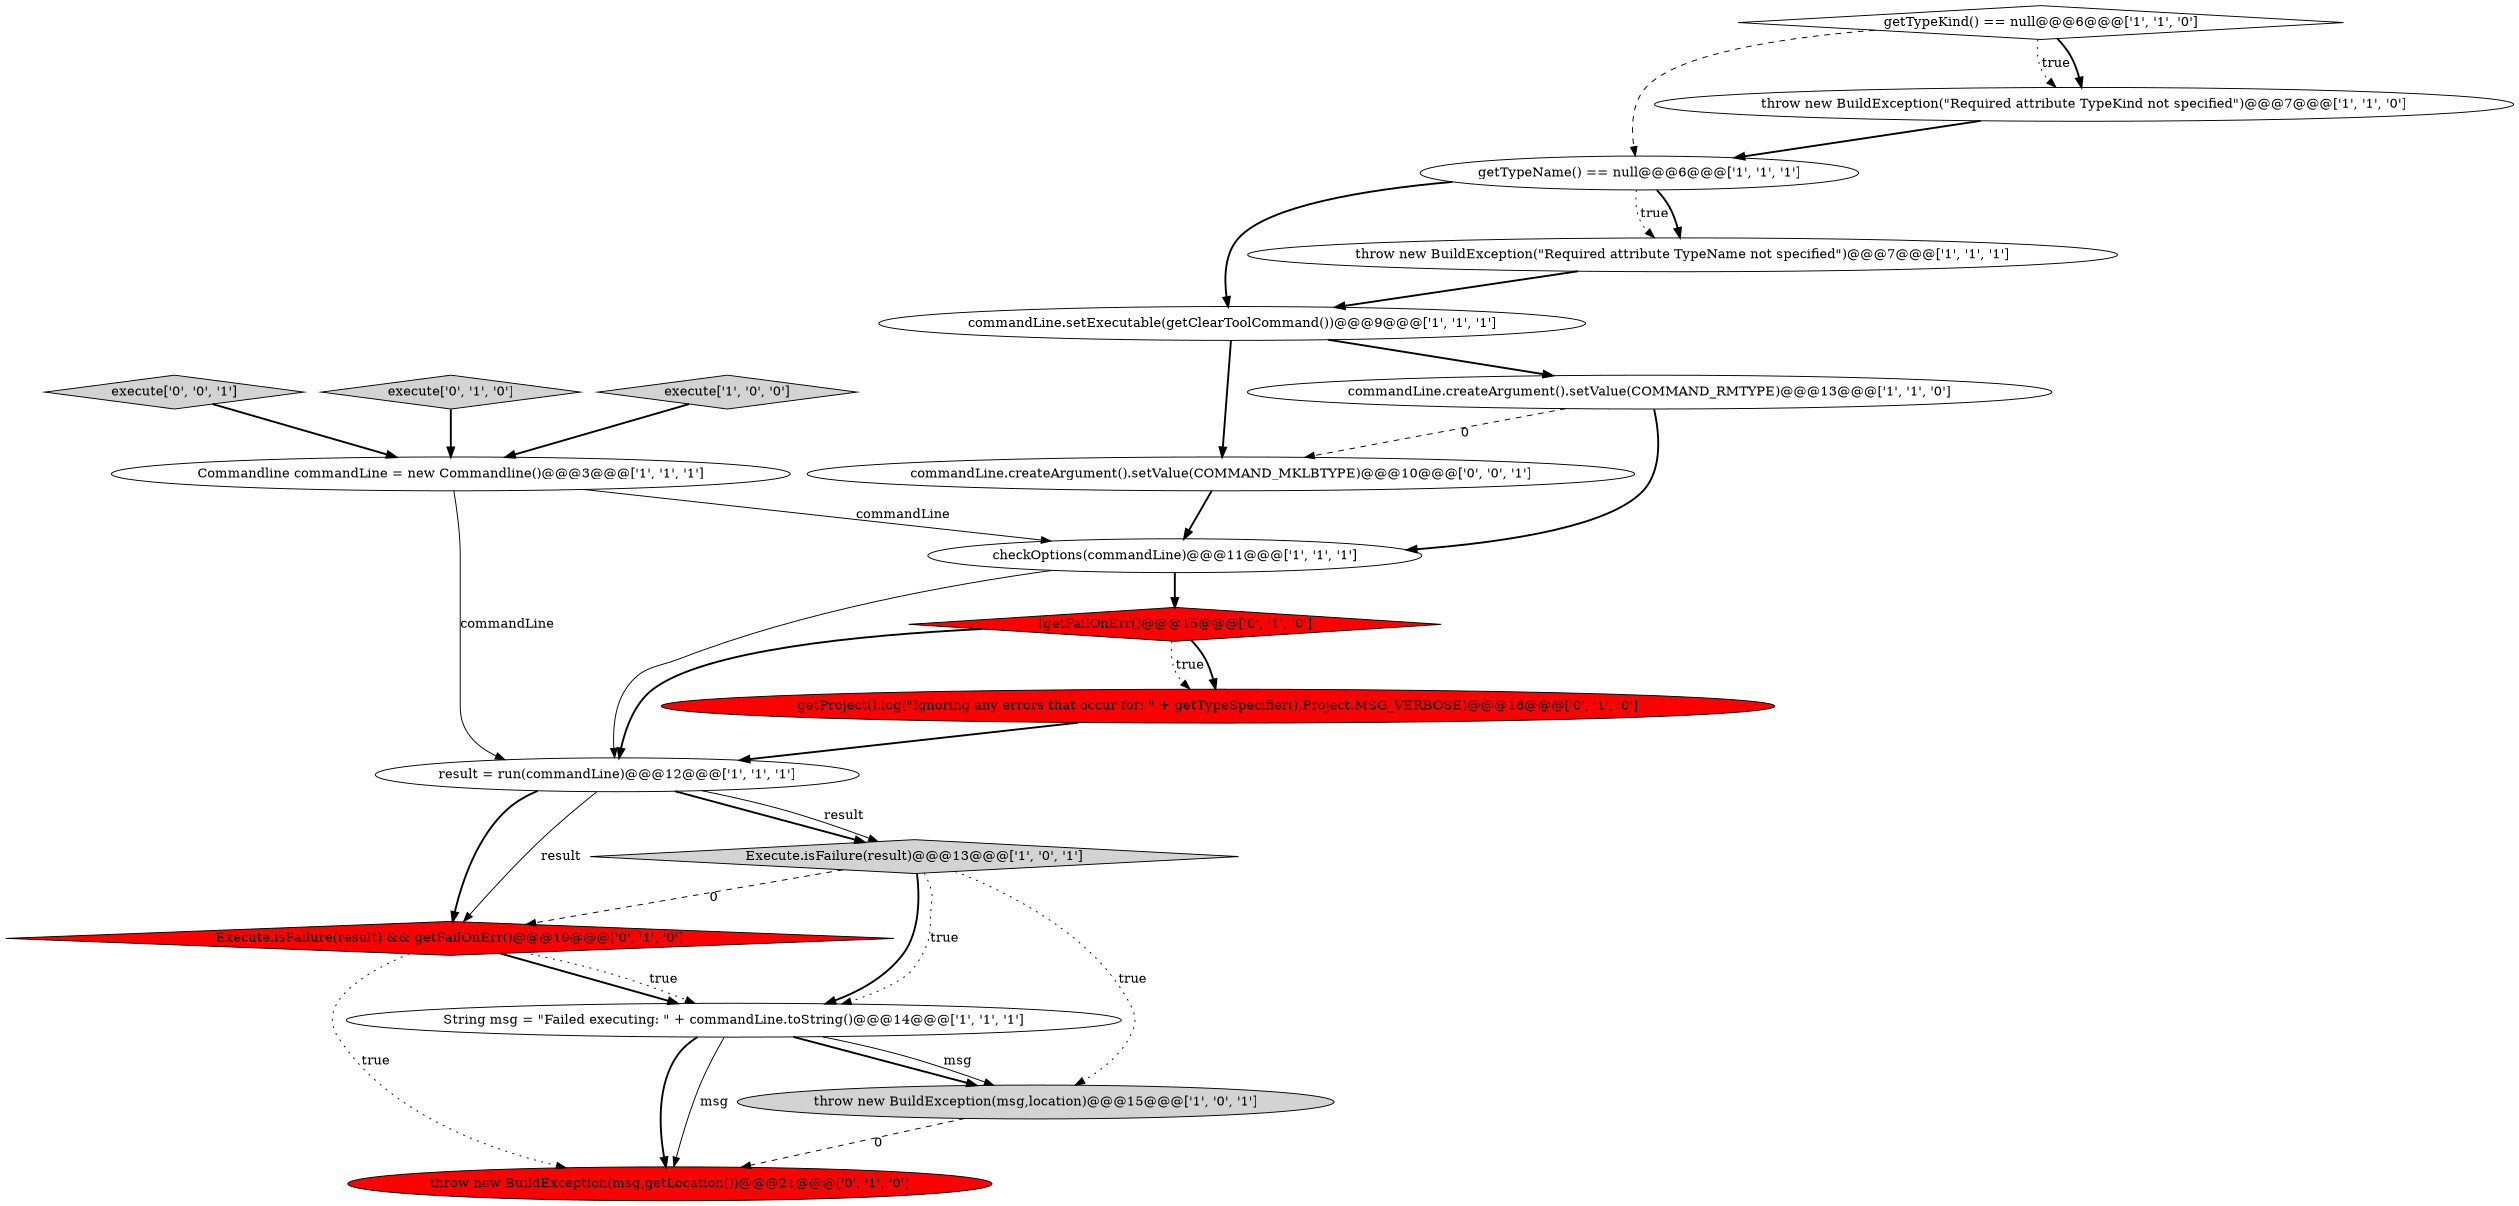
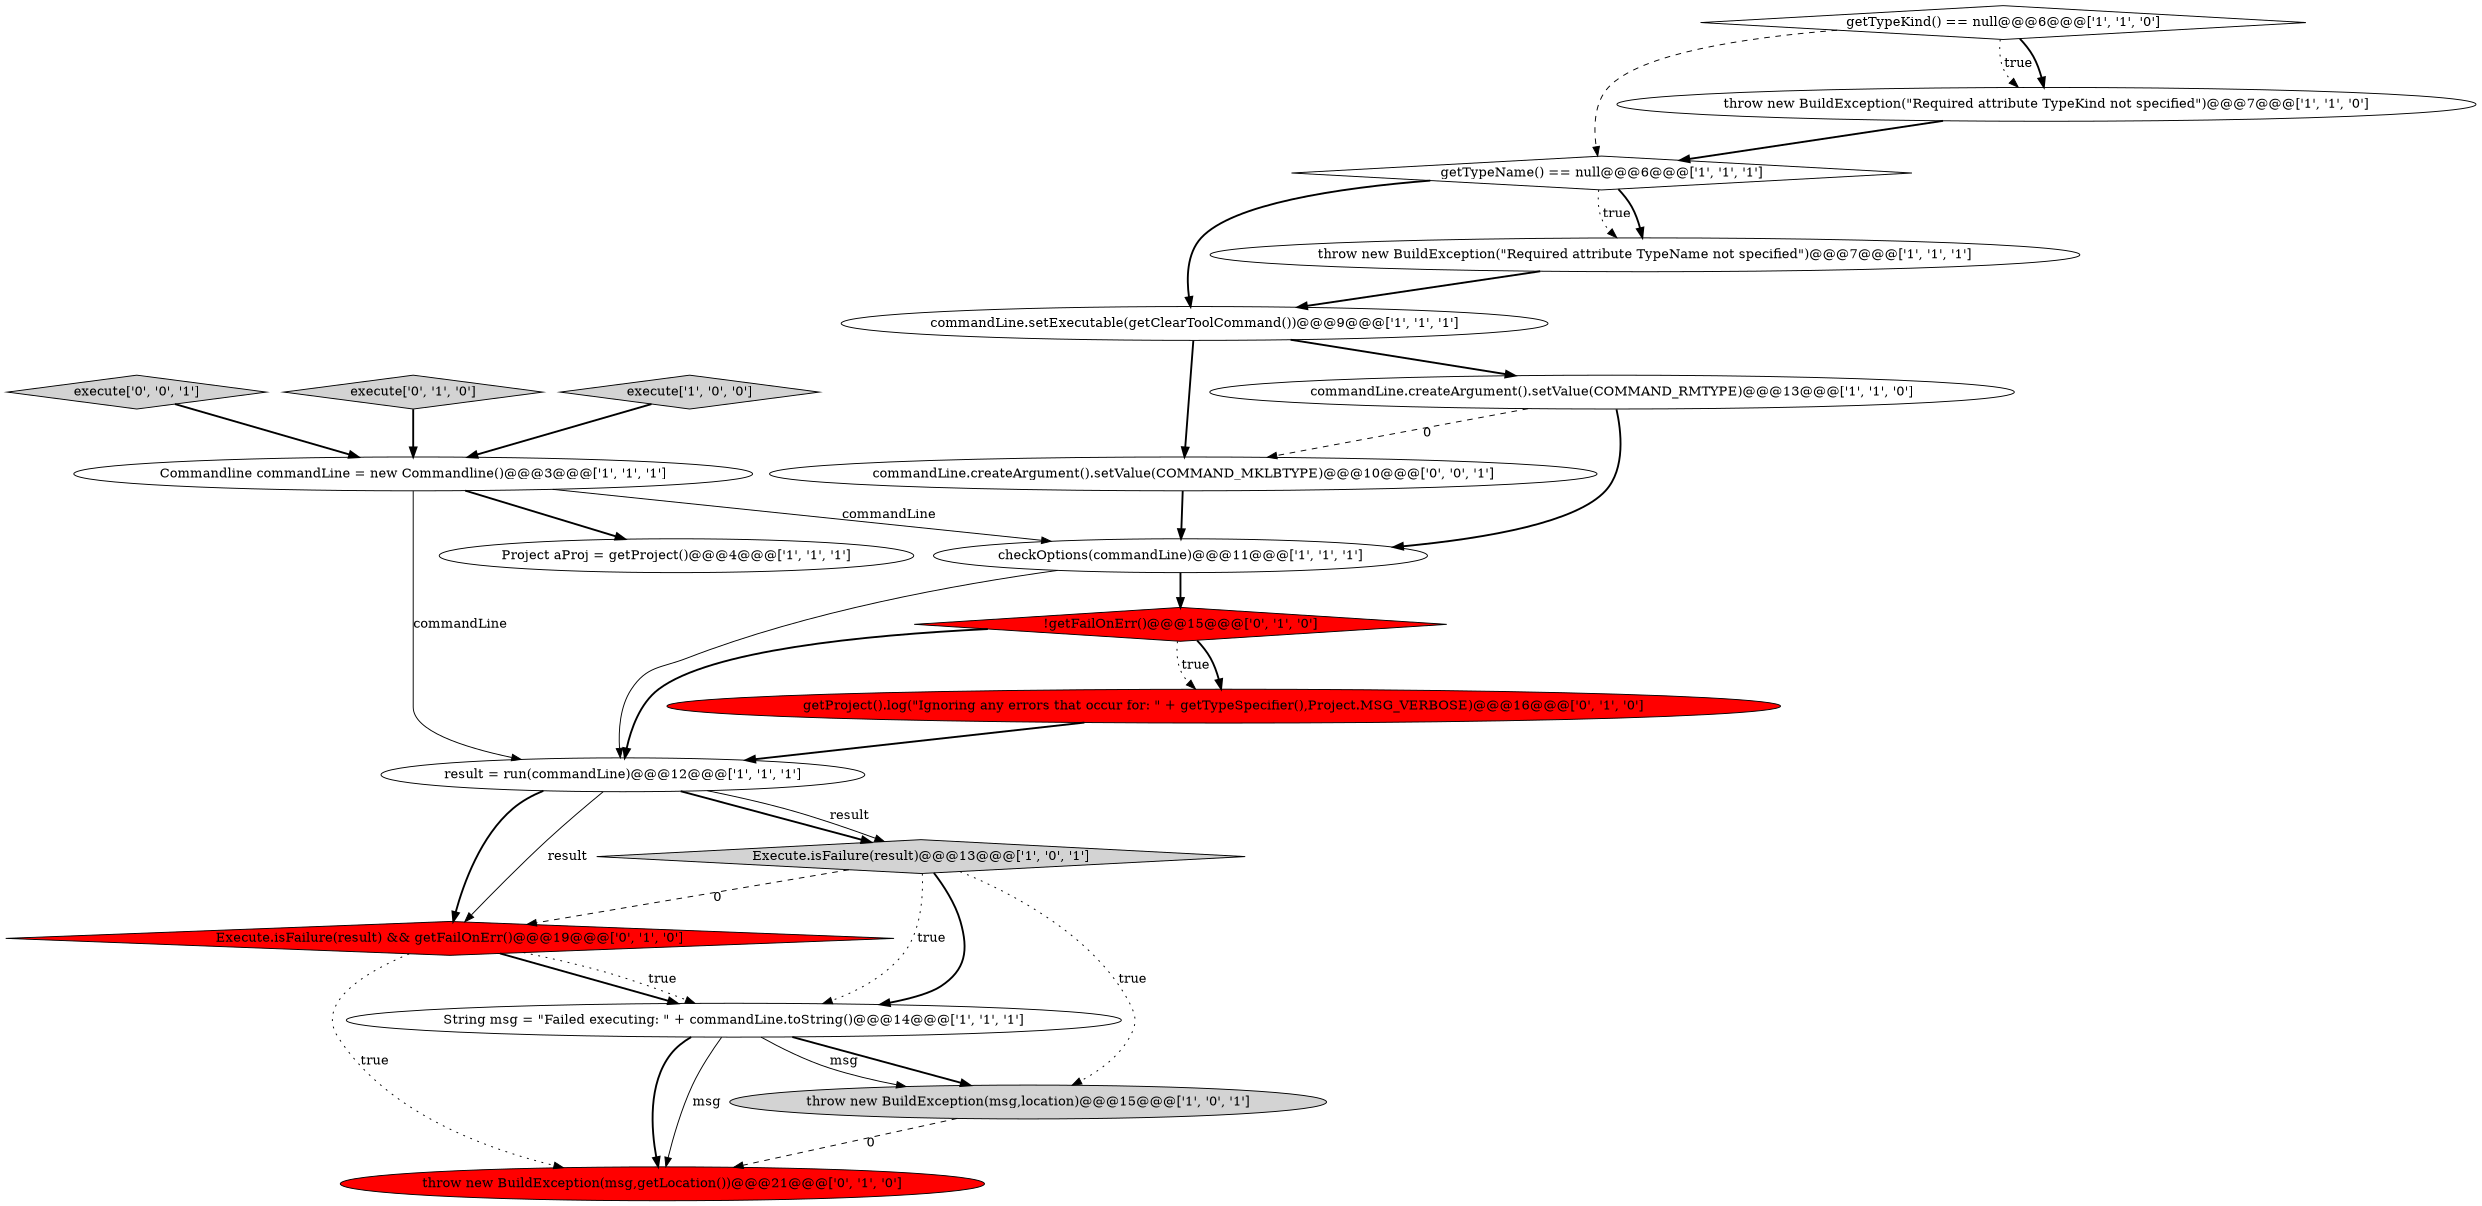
(1639, 173) -> (1602, 173)
none -> (676, 556)
